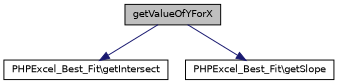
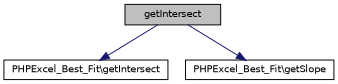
(173, 15) -> (173, 15)
